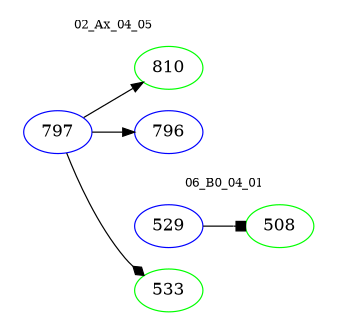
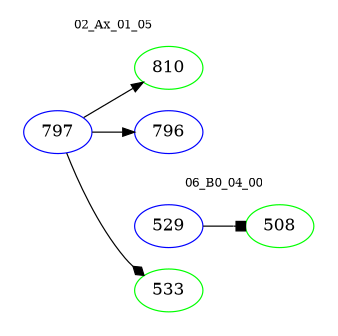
(113, 26) -> (113, 26)
(224, 184) -> (224, 184)
